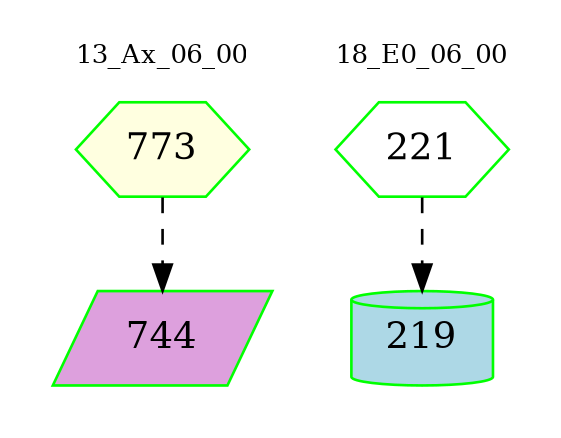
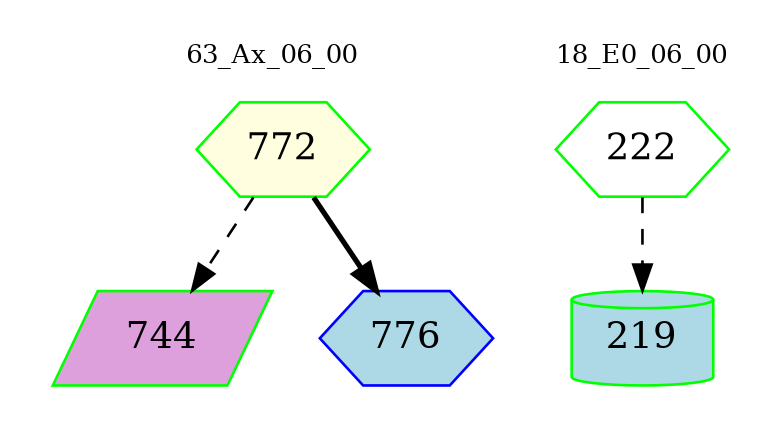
(163, 56) -> (273, 56)
(163, 149) -> (283, 149)
(422, 149) -> (642, 149)
none -> (406, 338)
